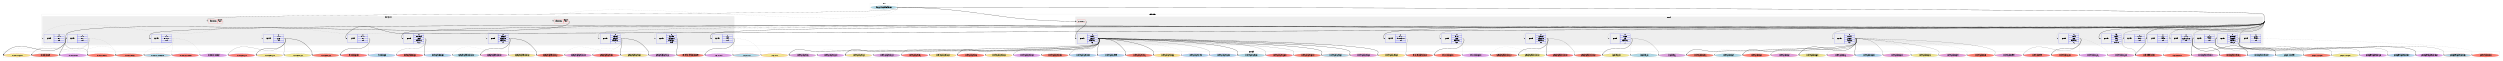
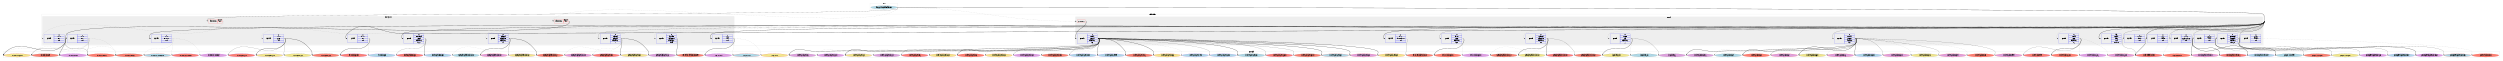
(991, 15) -> (991, 15)
(1700, 55) -> (1700, 55)
